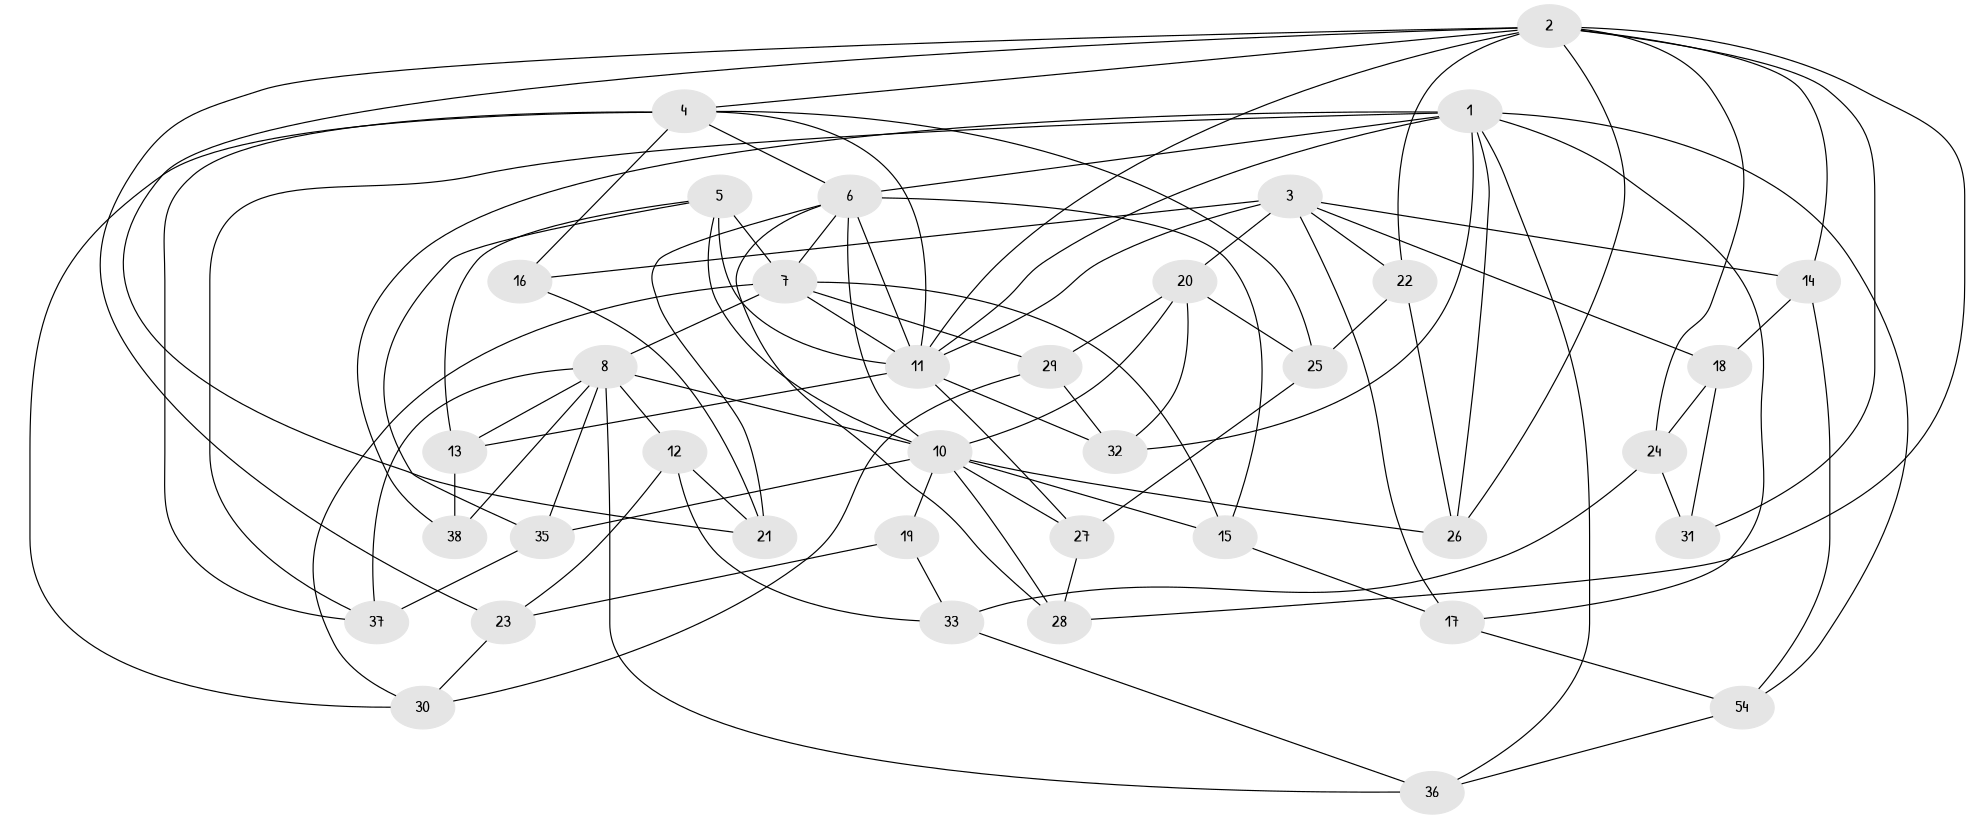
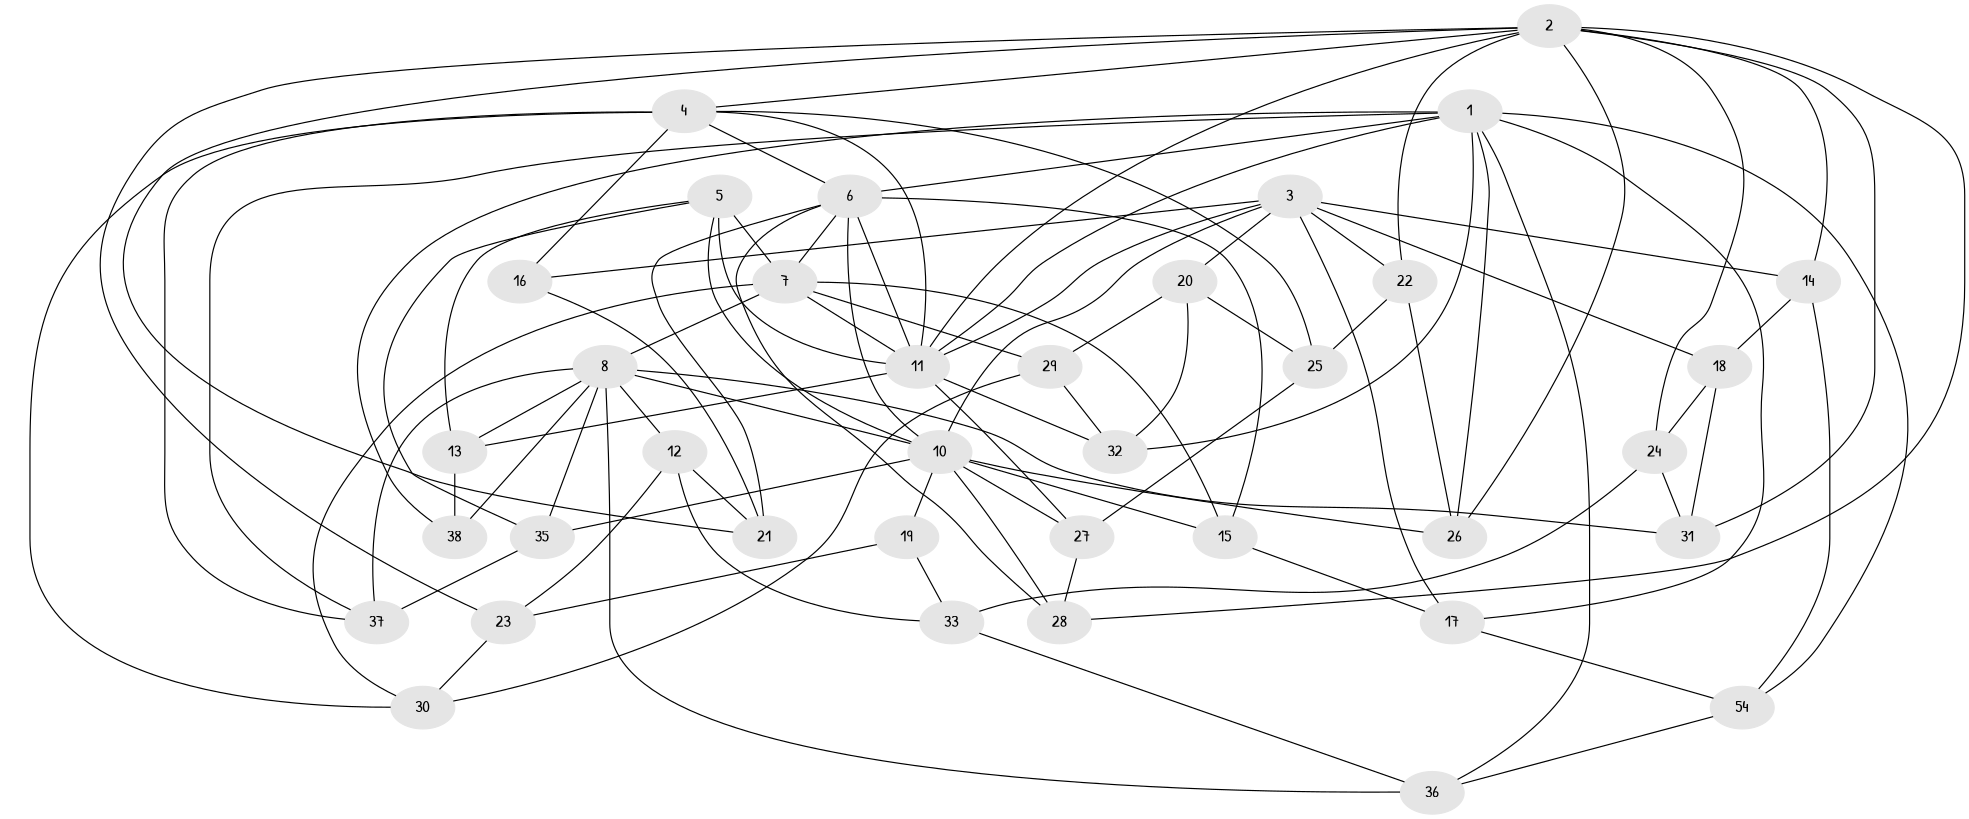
(1086, 393) -> (1091, 303)
none -> (1063, 470)
